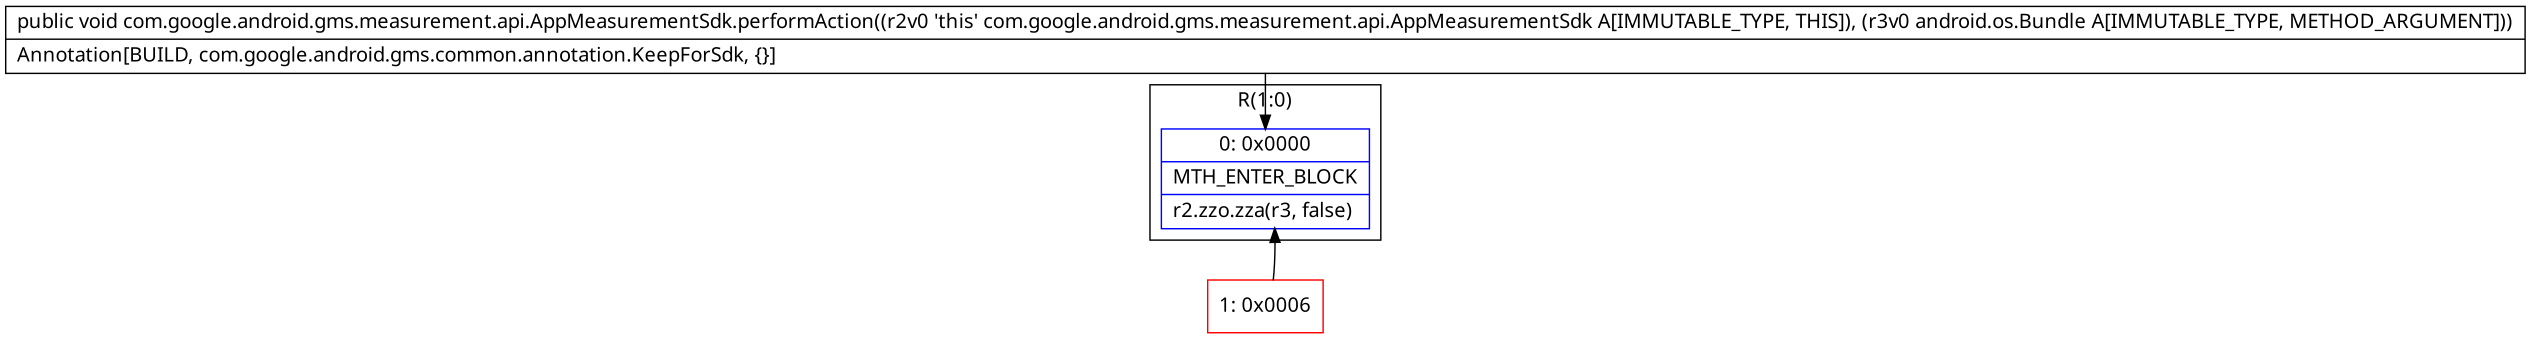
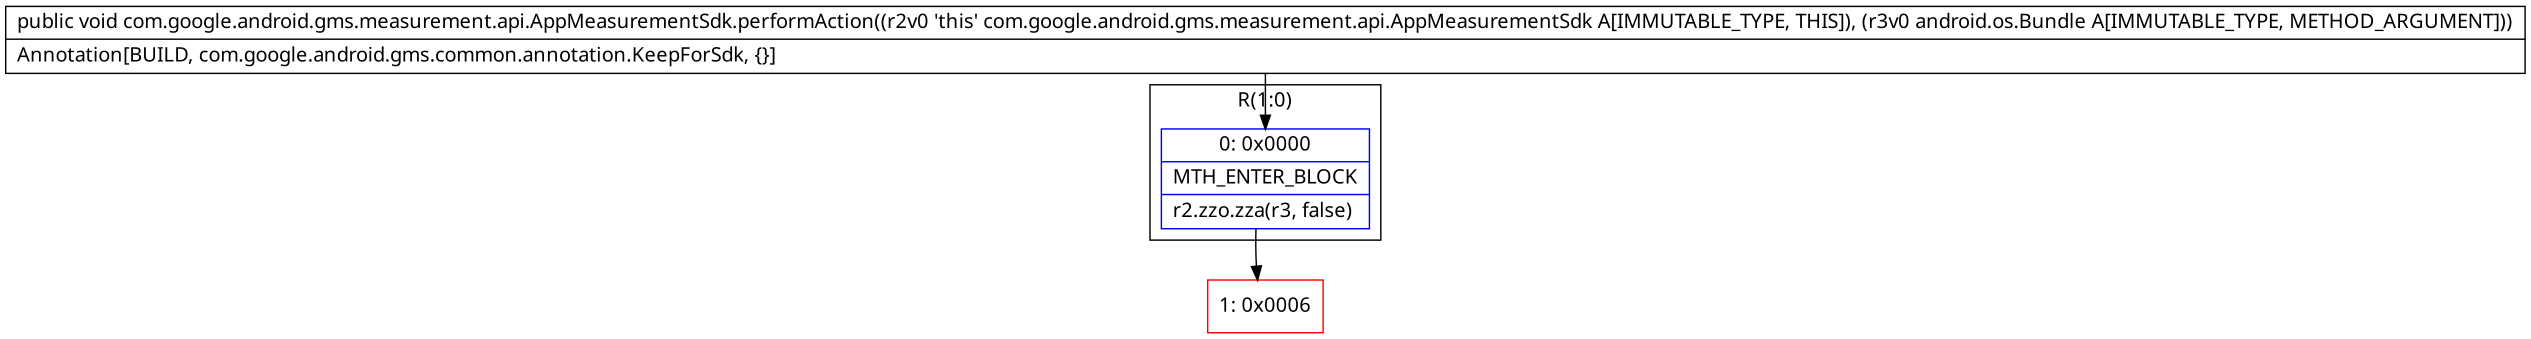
(1275, 262) -> (1256, 249)
